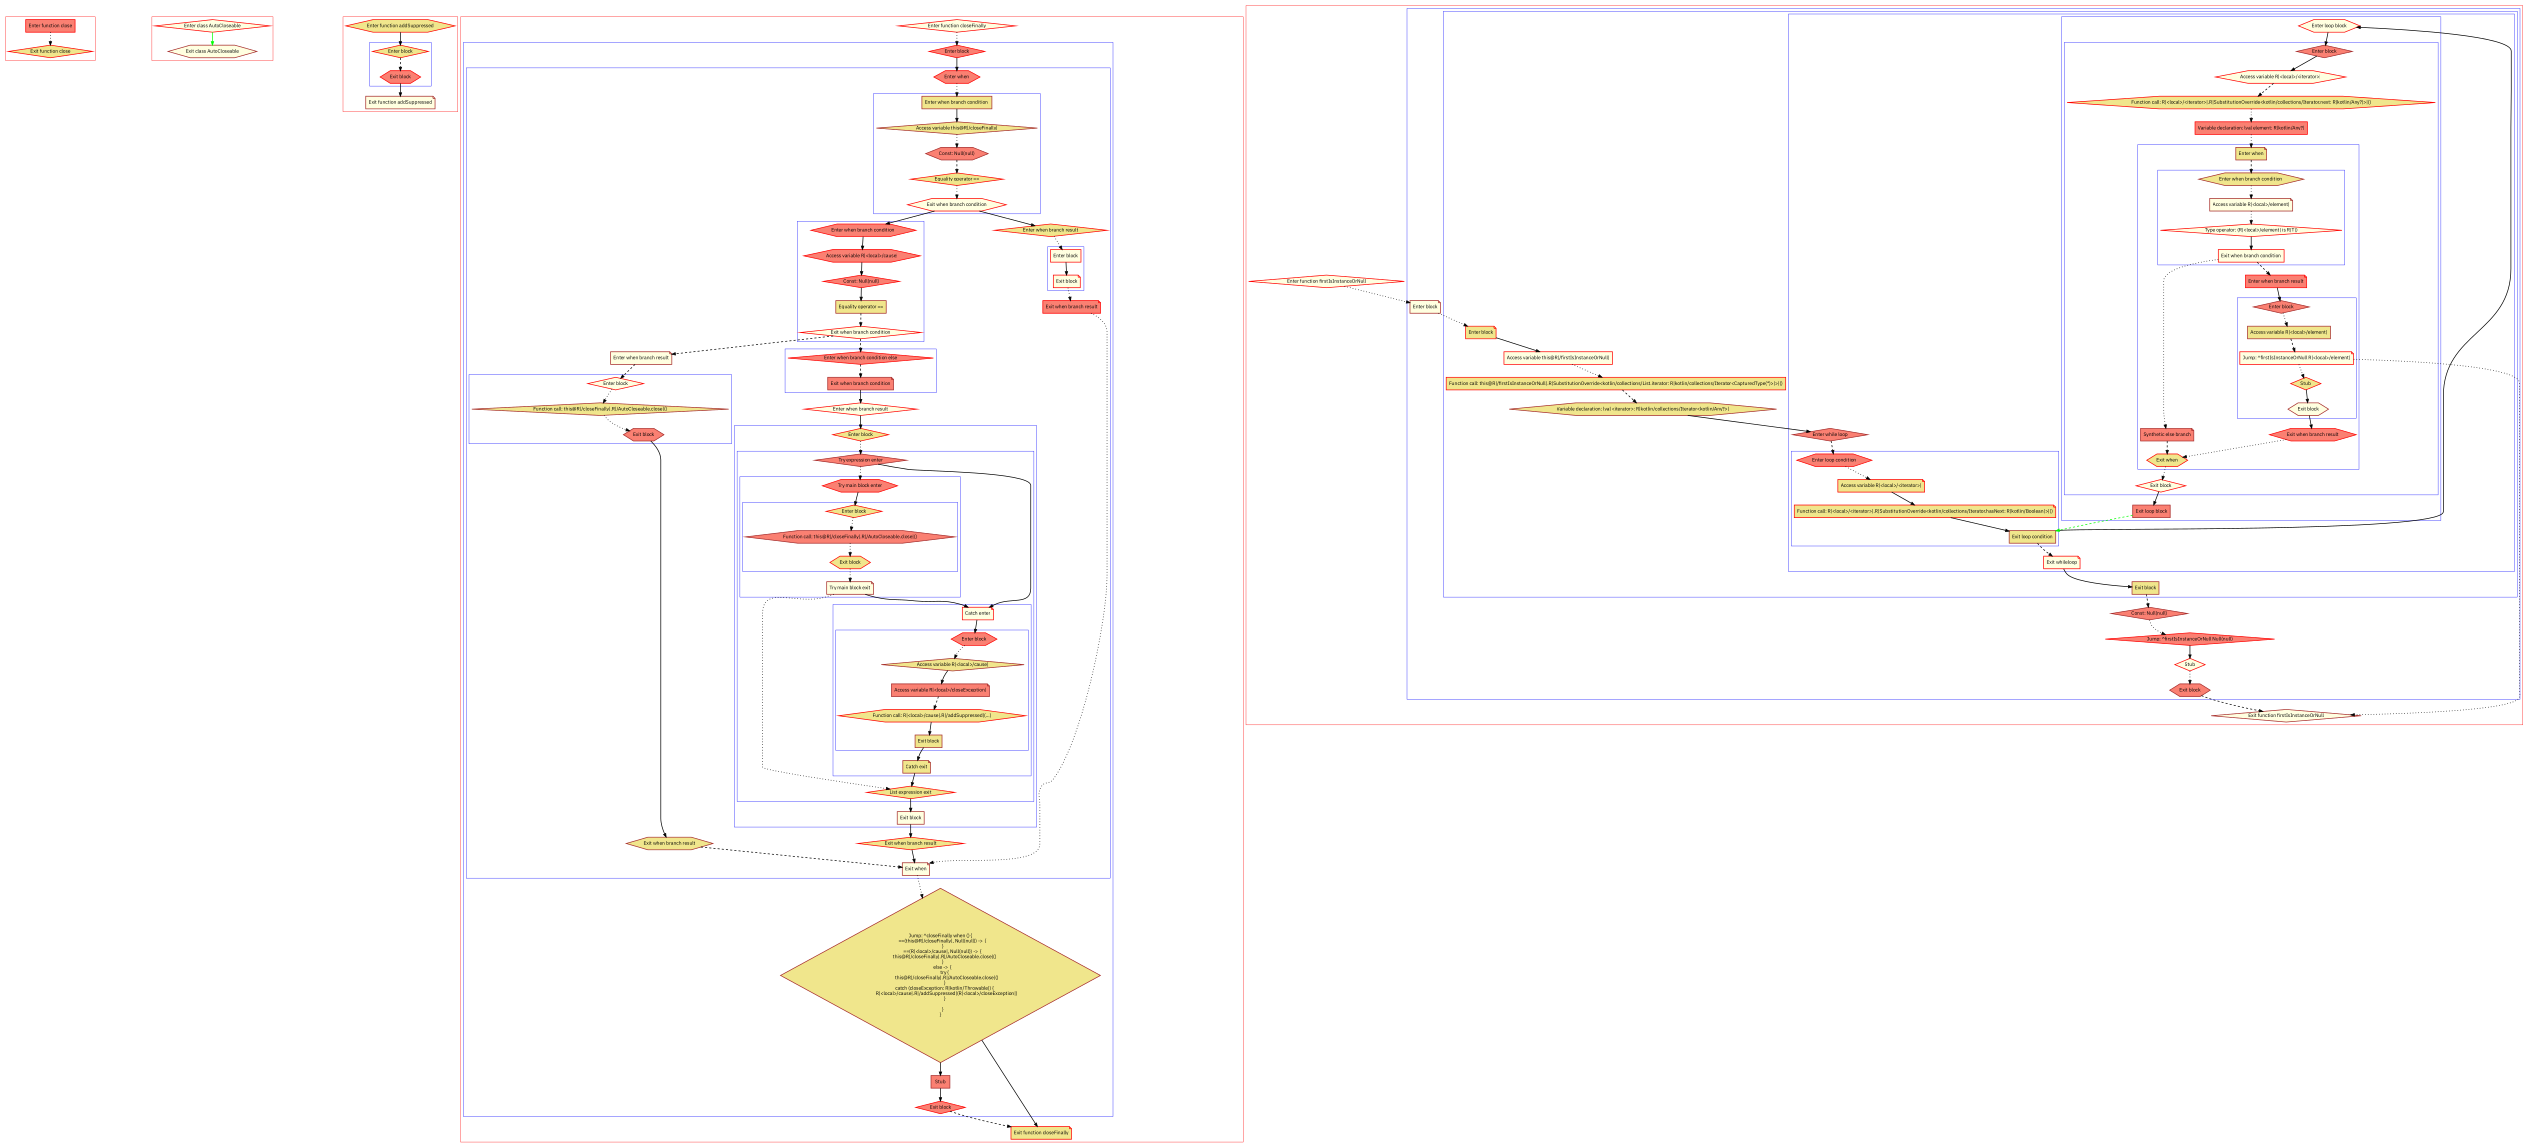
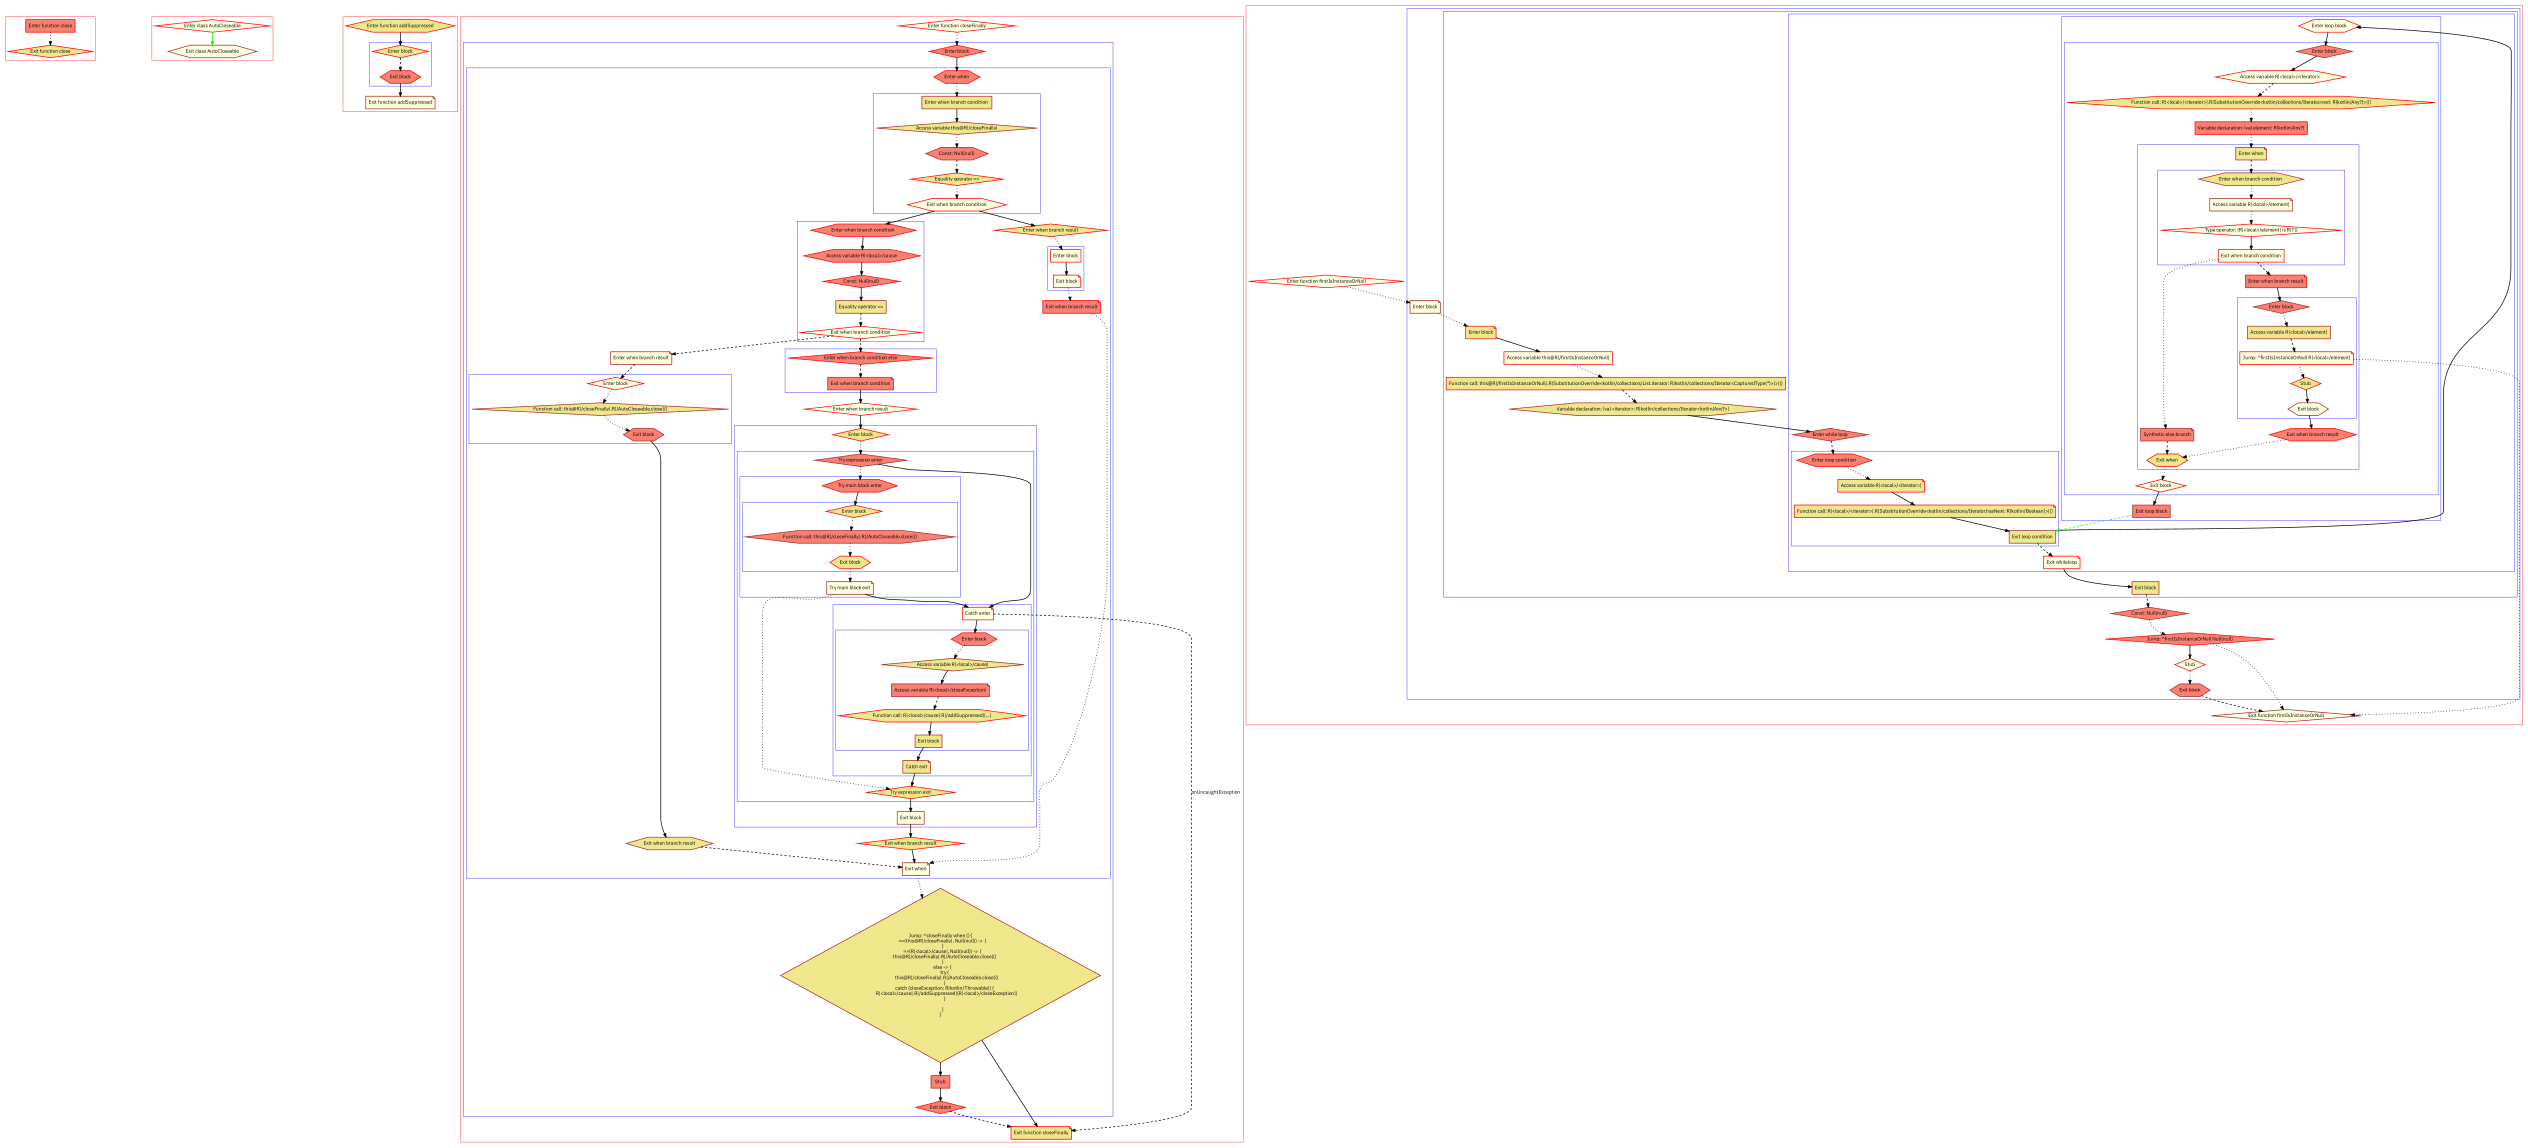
none -> (2253, 667)
(911, 792) -> (911, 792)
none -> (1191, 832)
